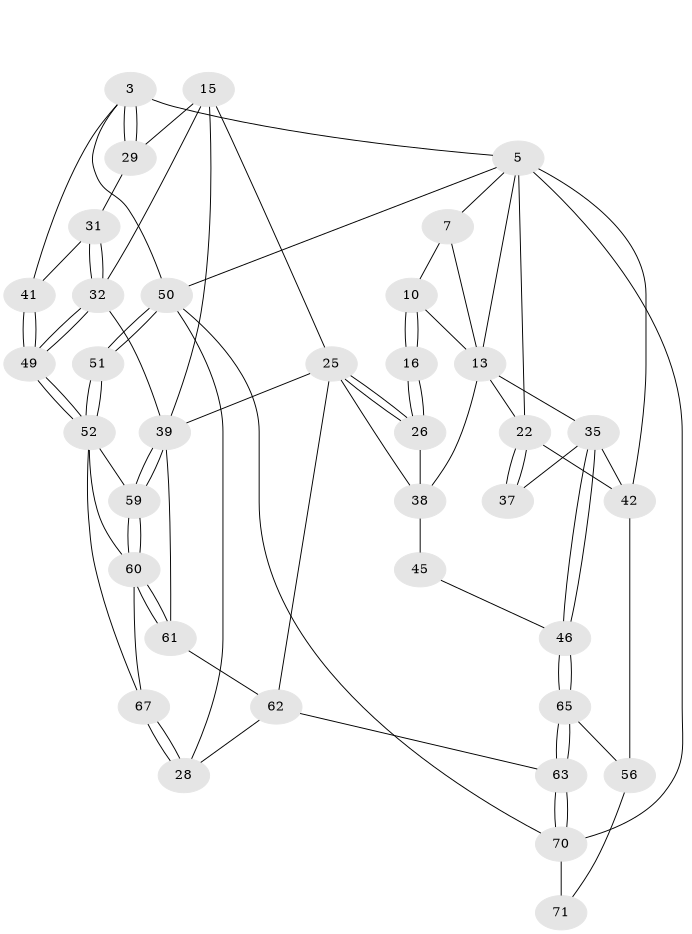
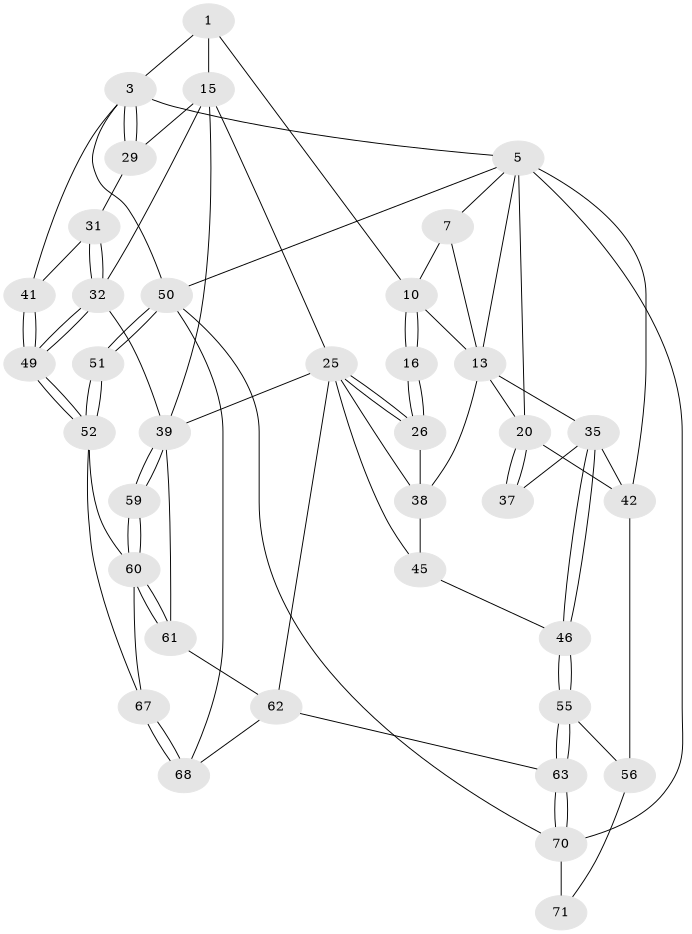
none -> (209, 21)
(525, 433) -> (525, 433)
(112, 467) -> none
none -> (365, 471)
(565, 707) -> (565, 707)
(184, 776) -> (184, 776)
